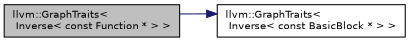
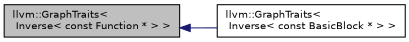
(193, 14) -> (204, 28)
